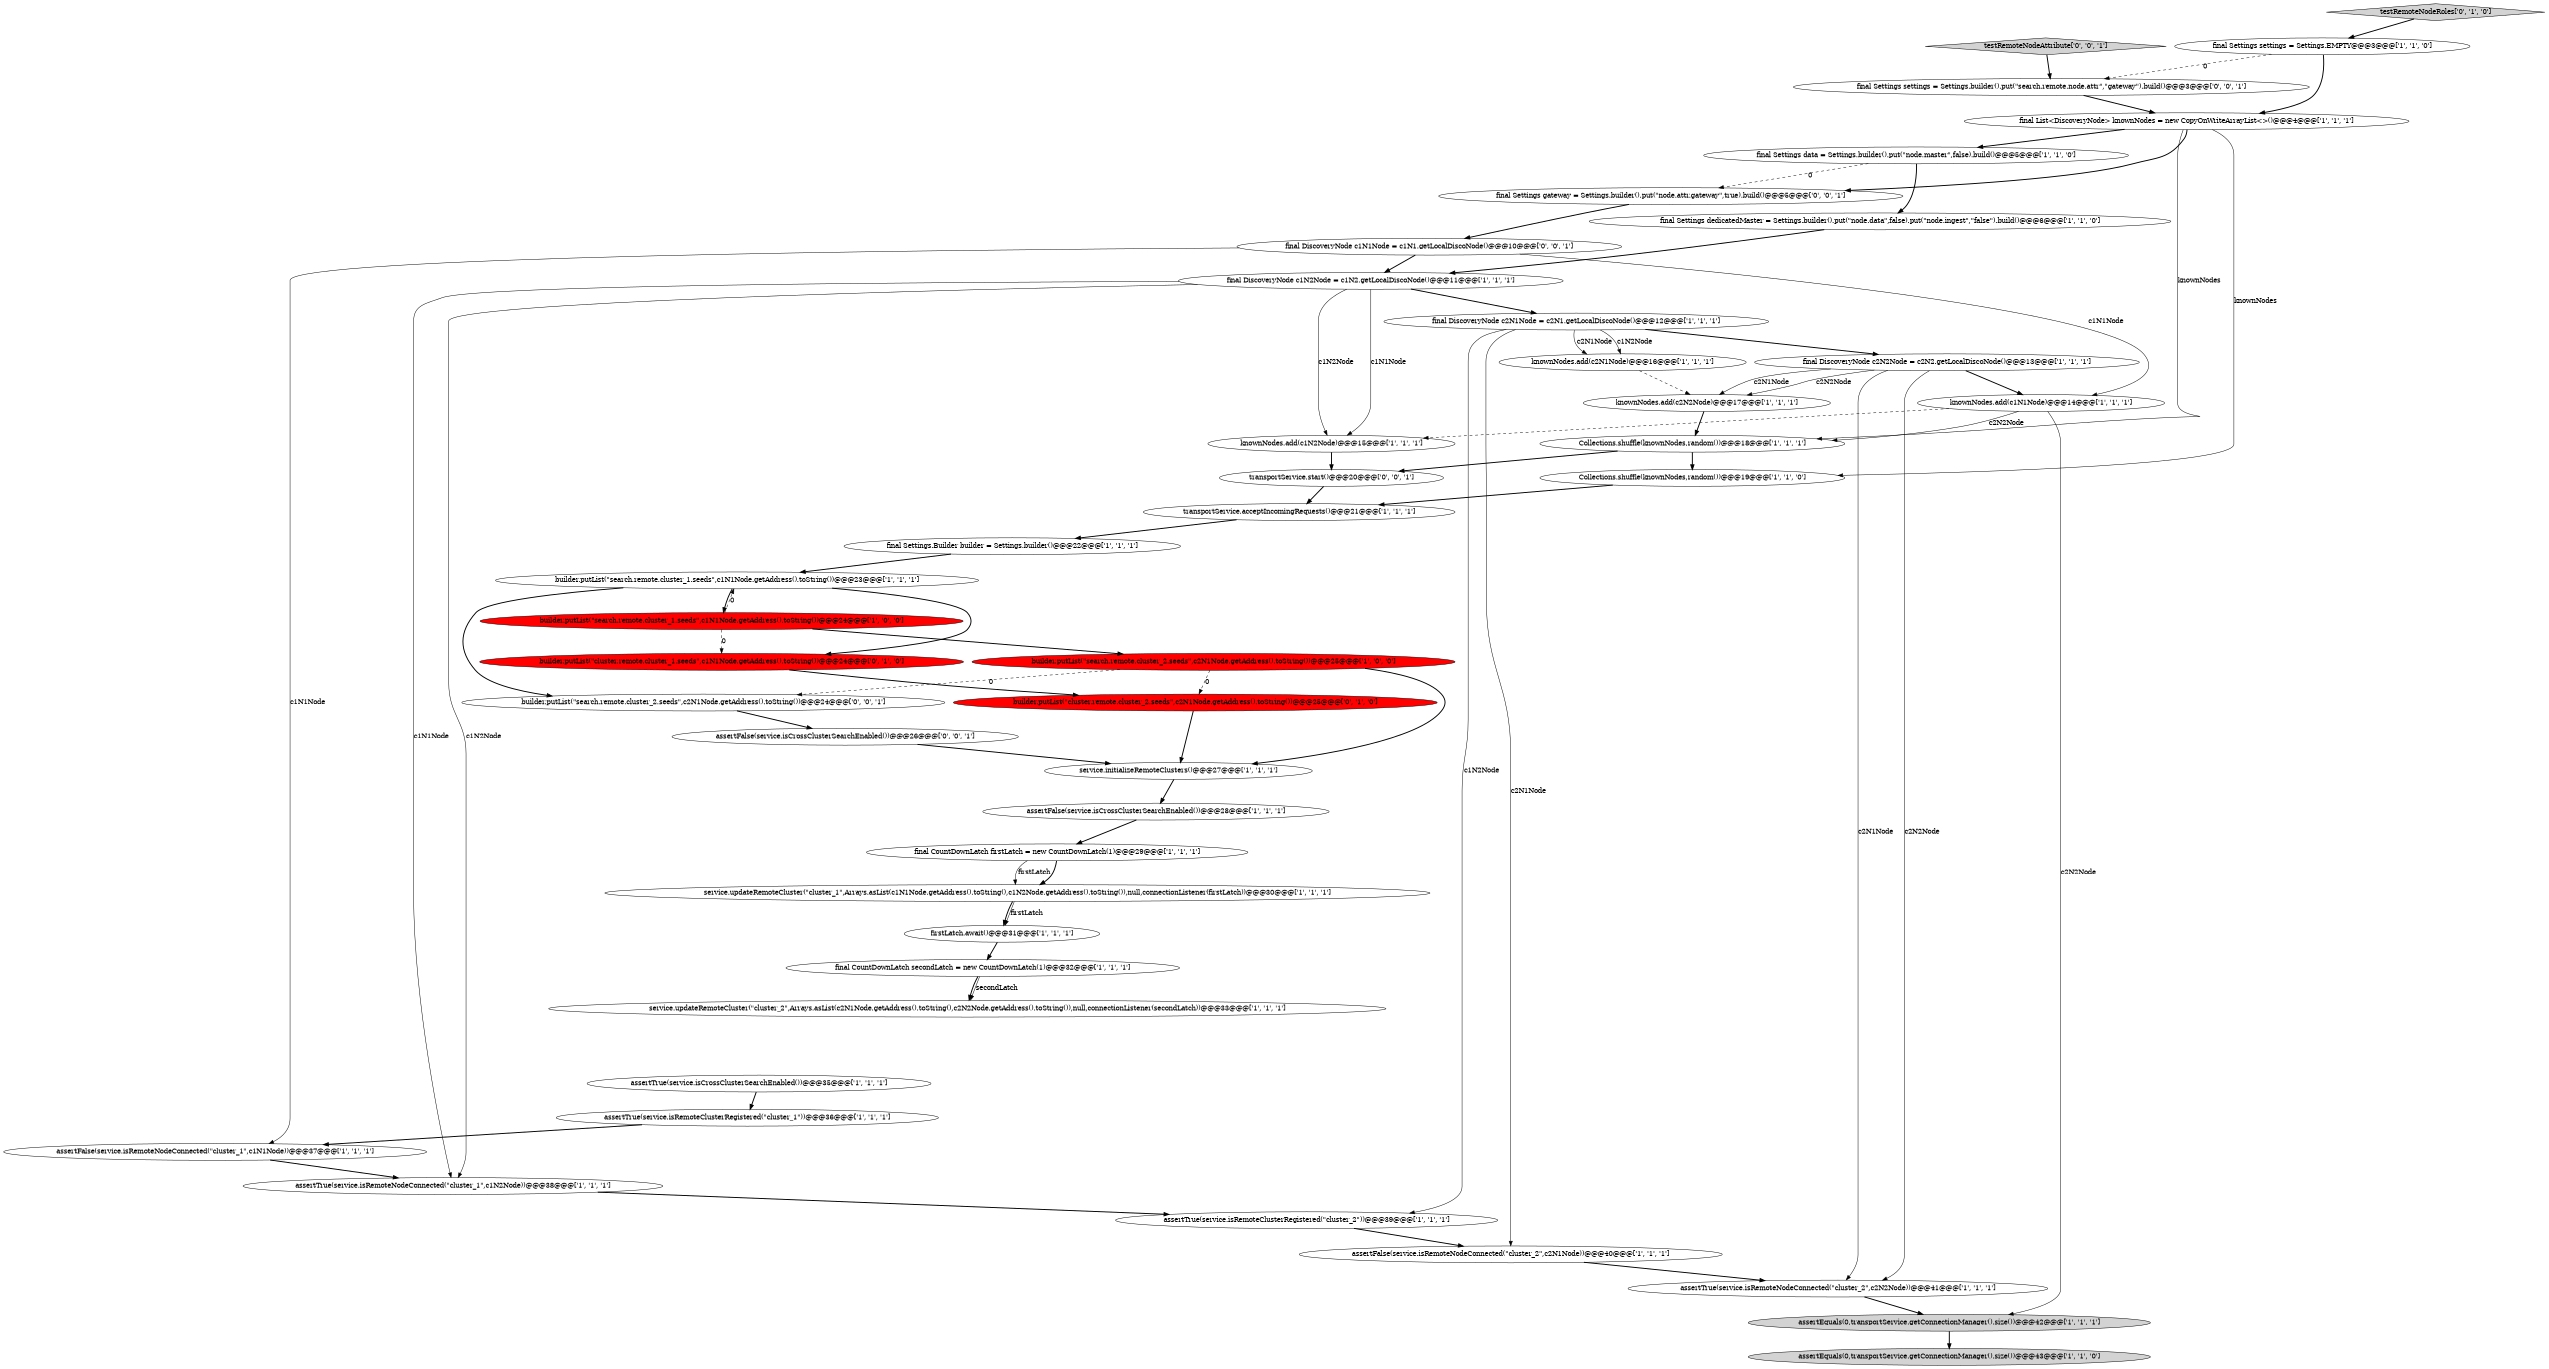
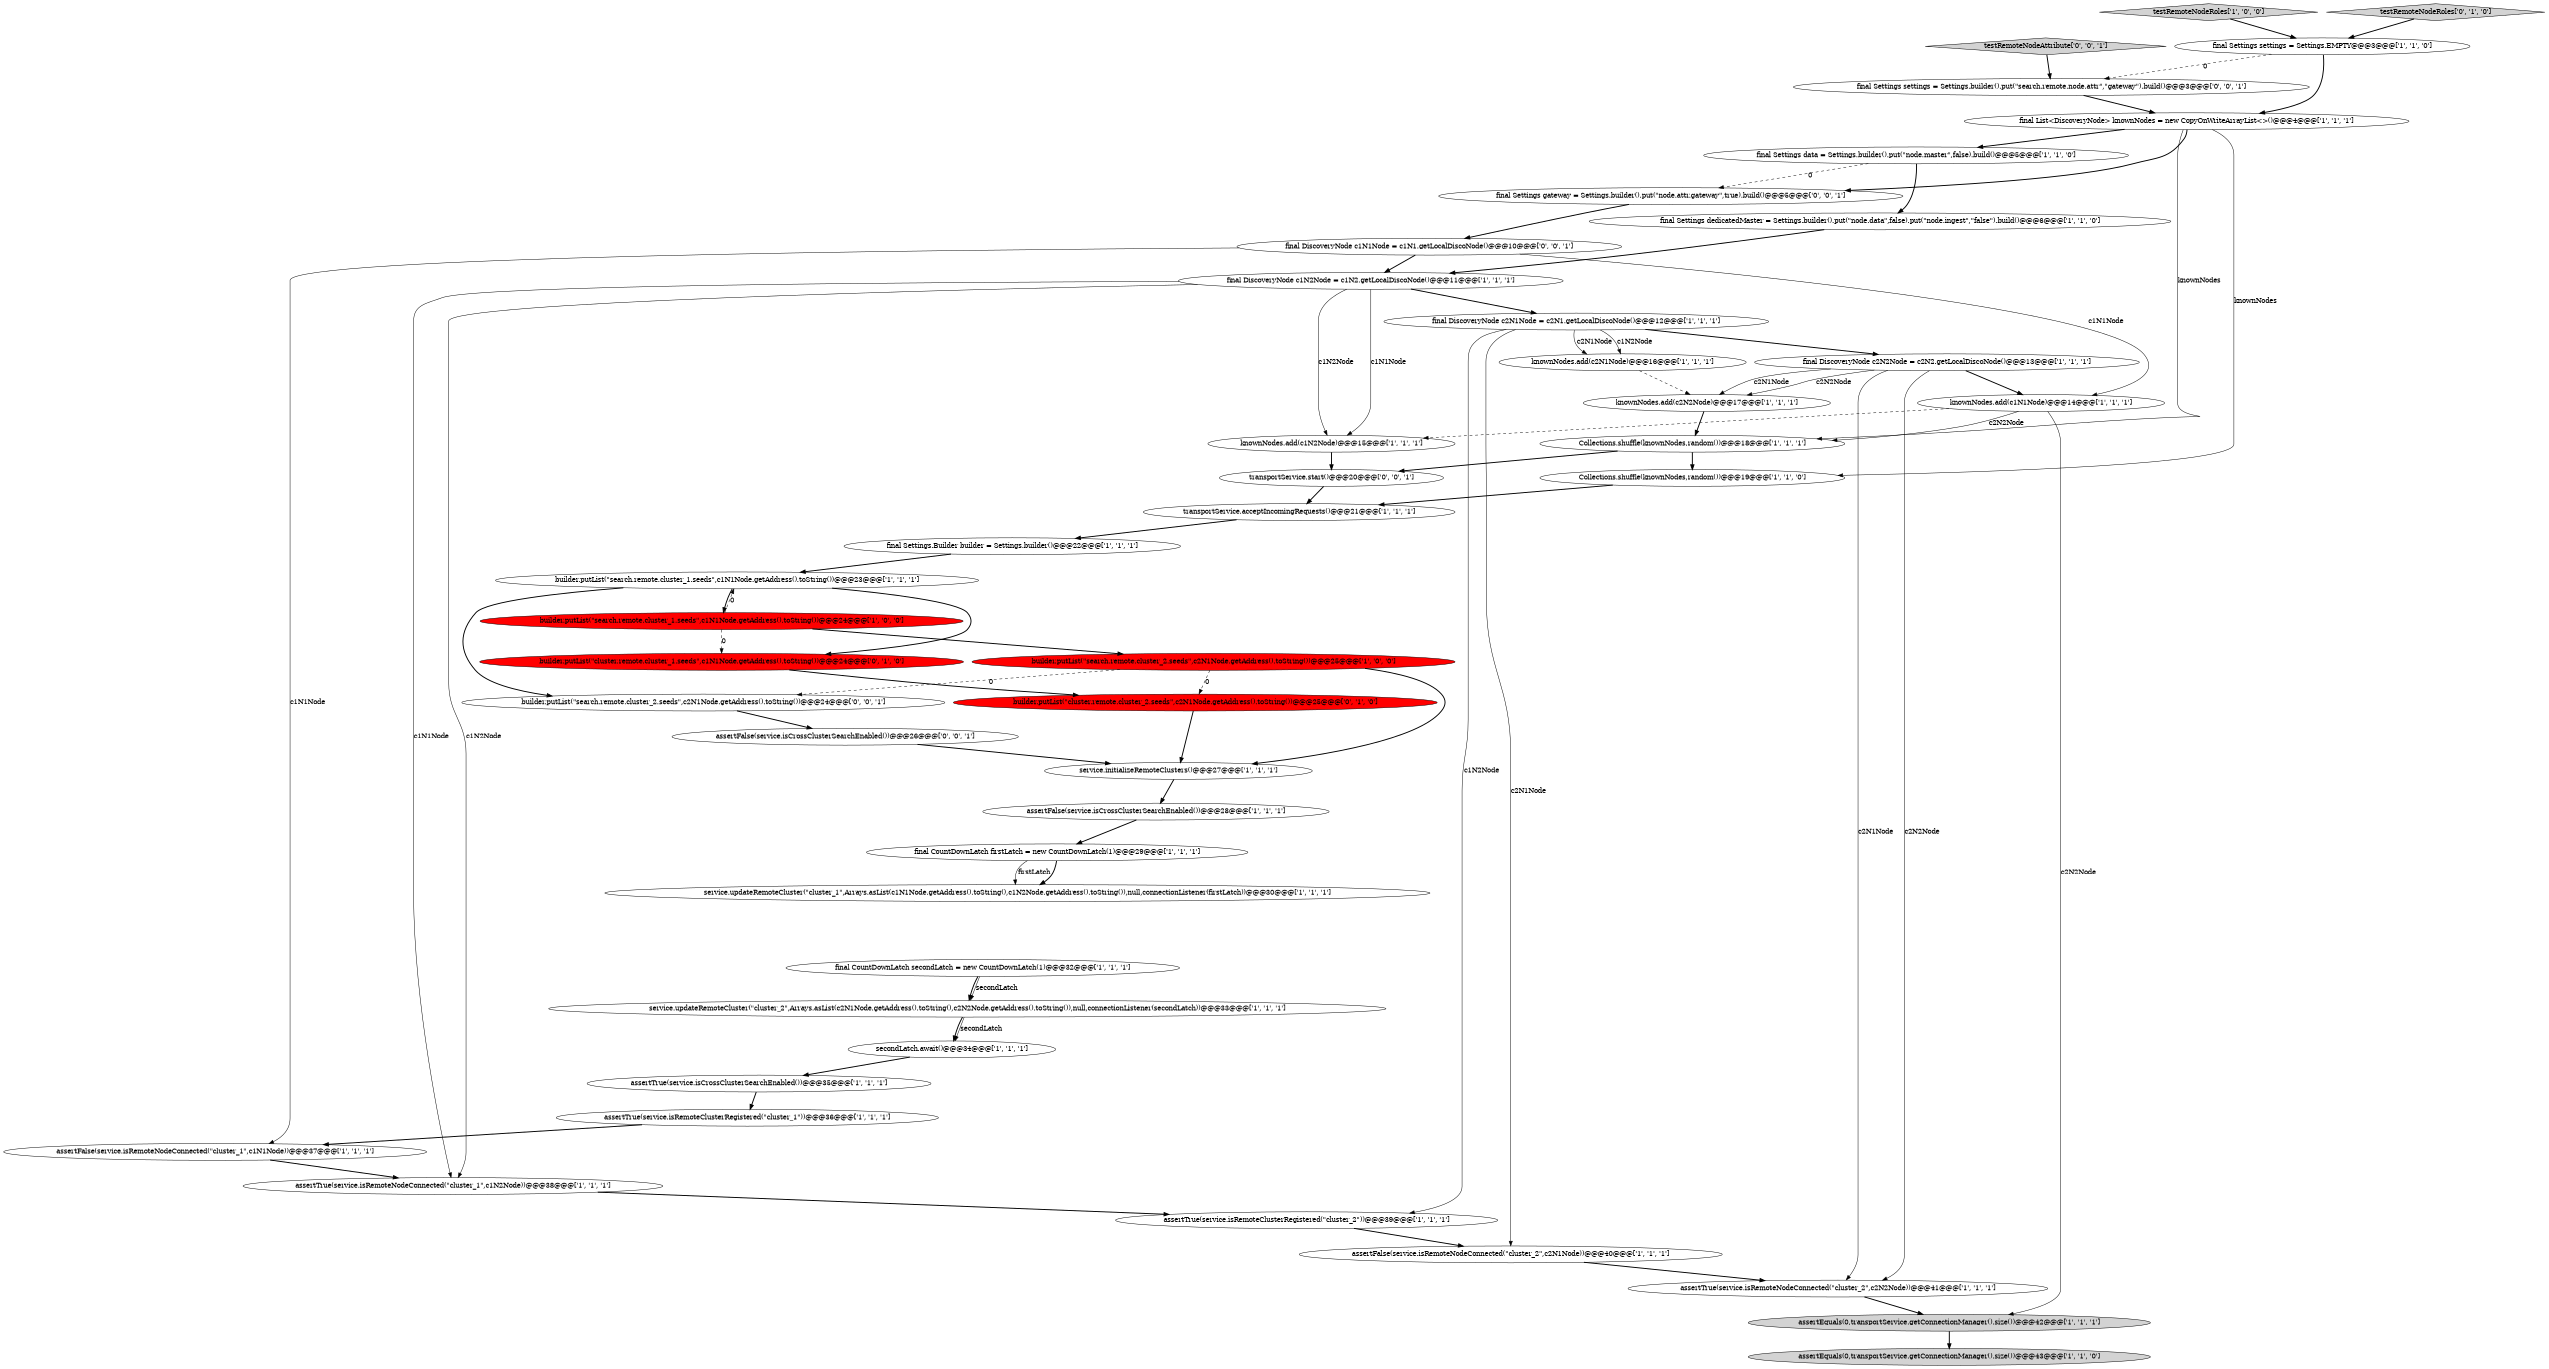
none -> (2209, 12)
(1002, 934) -> none
none -> (952, 1049)
